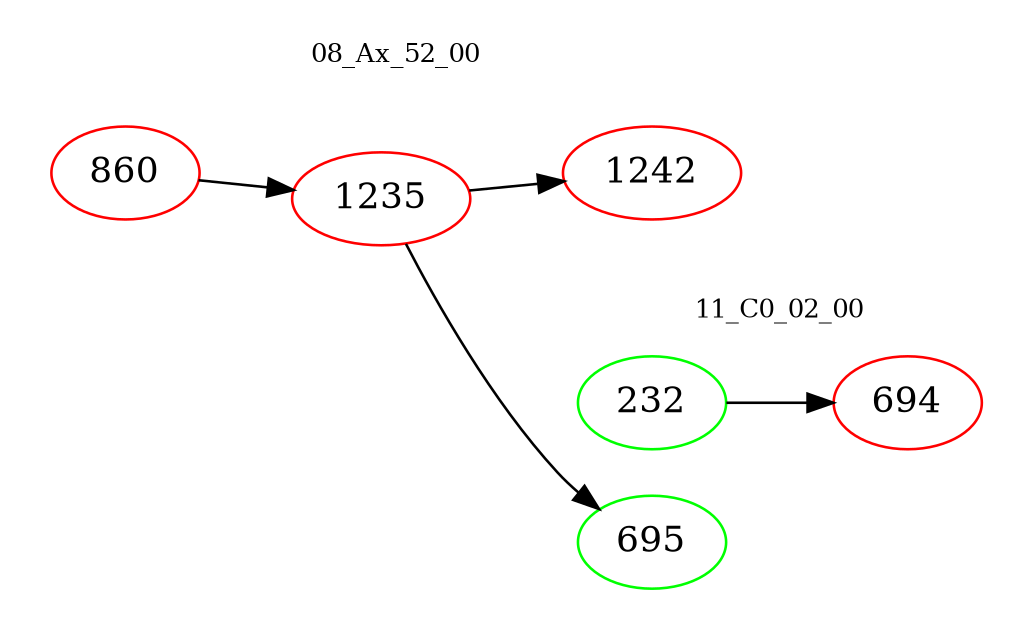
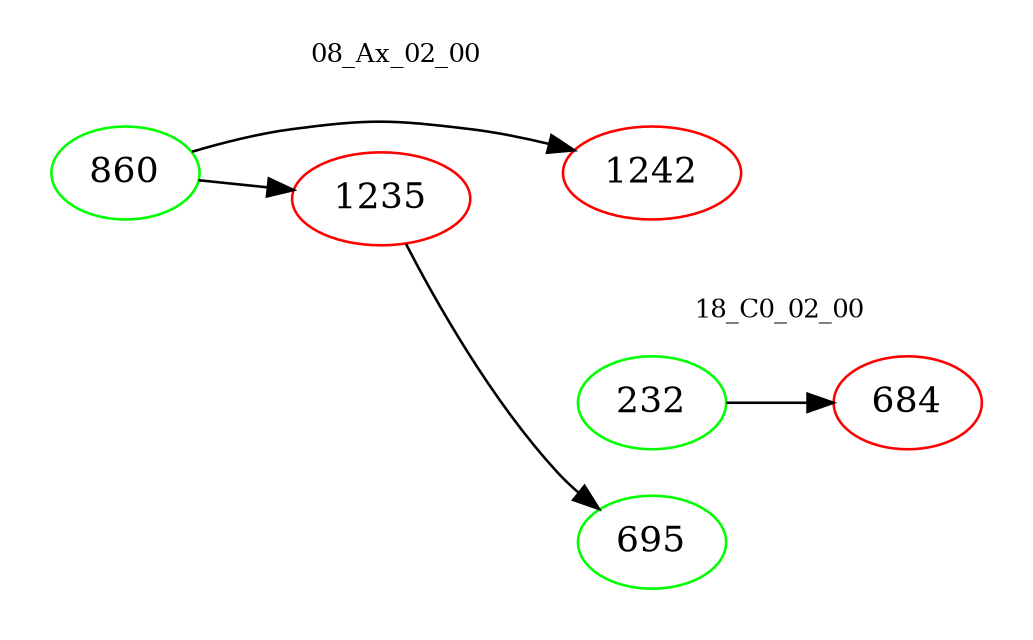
(396, 56) -> (396, 56)
(125, 173) -> (125, 173)
(504, 187) -> (370, 122)
(780, 311) -> (780, 311)
(908, 403) -> (908, 403)
